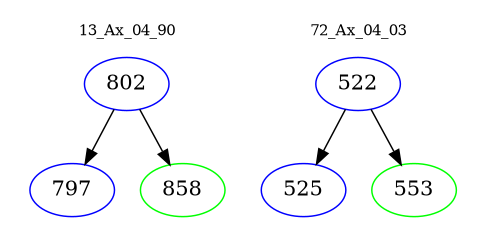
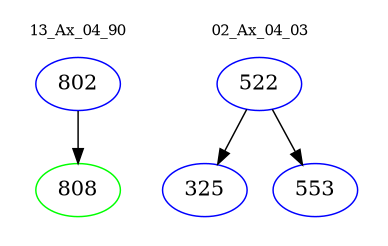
(359, 32) -> (260, 32)
(72, 190) -> none
(183, 190) -> (78, 190)
(304, 190) -> (205, 190)
(414, 190) -> (315, 190)
